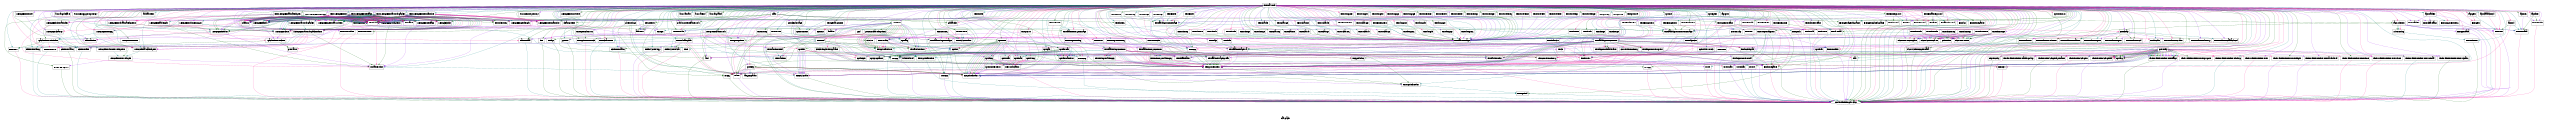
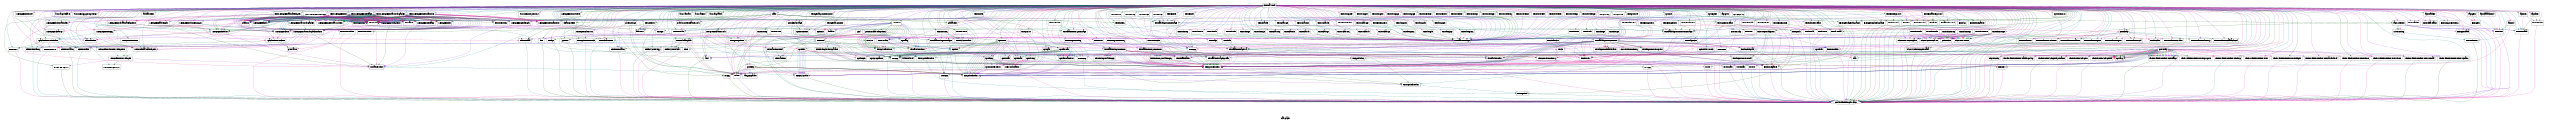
none -> (822, 14)
none -> (1738, 14)
none -> (112, 67)
